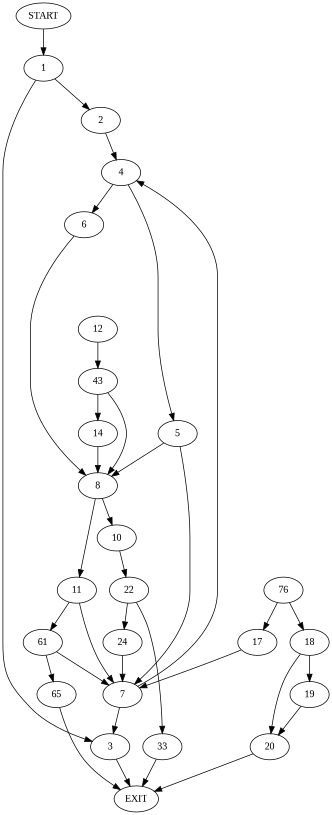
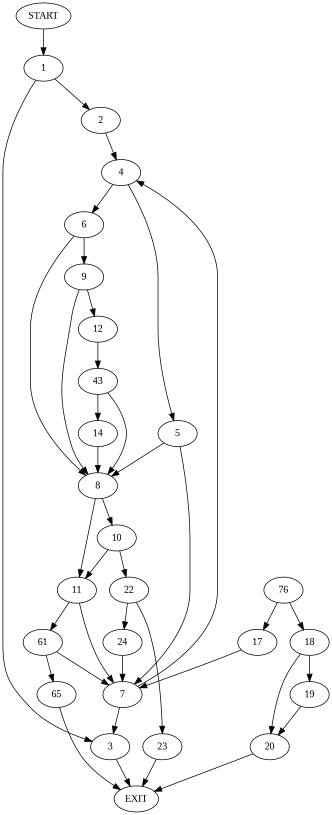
none -> (84, 277)
none -> (99, 561)
(162, 747) -> (162, 747)
